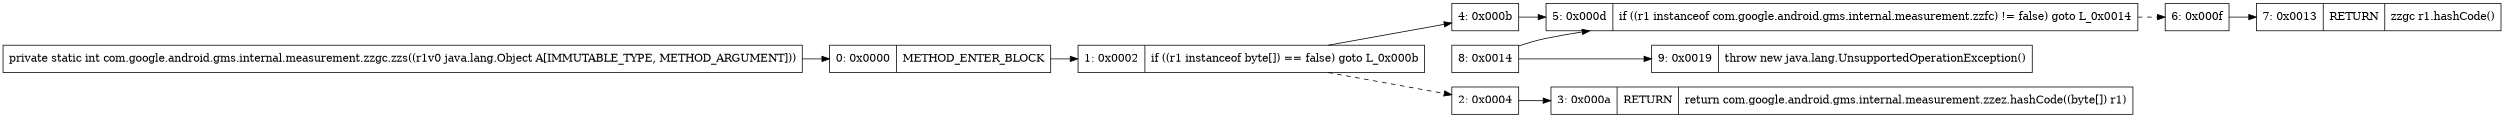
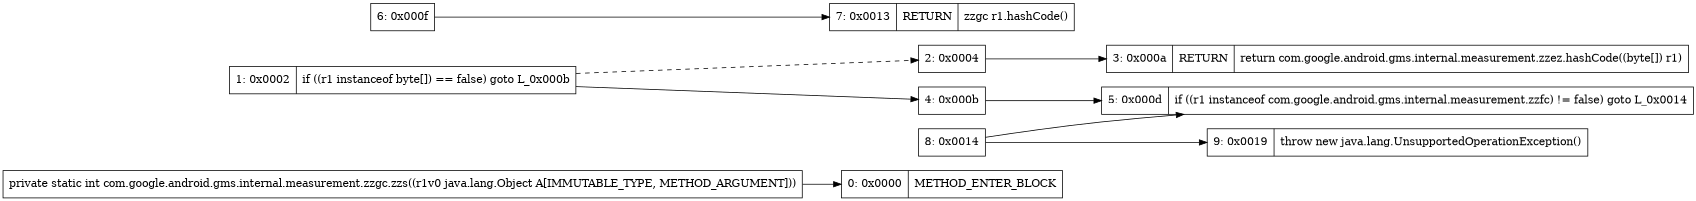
(2148, 17) -> none
(1060, 59) -> none
